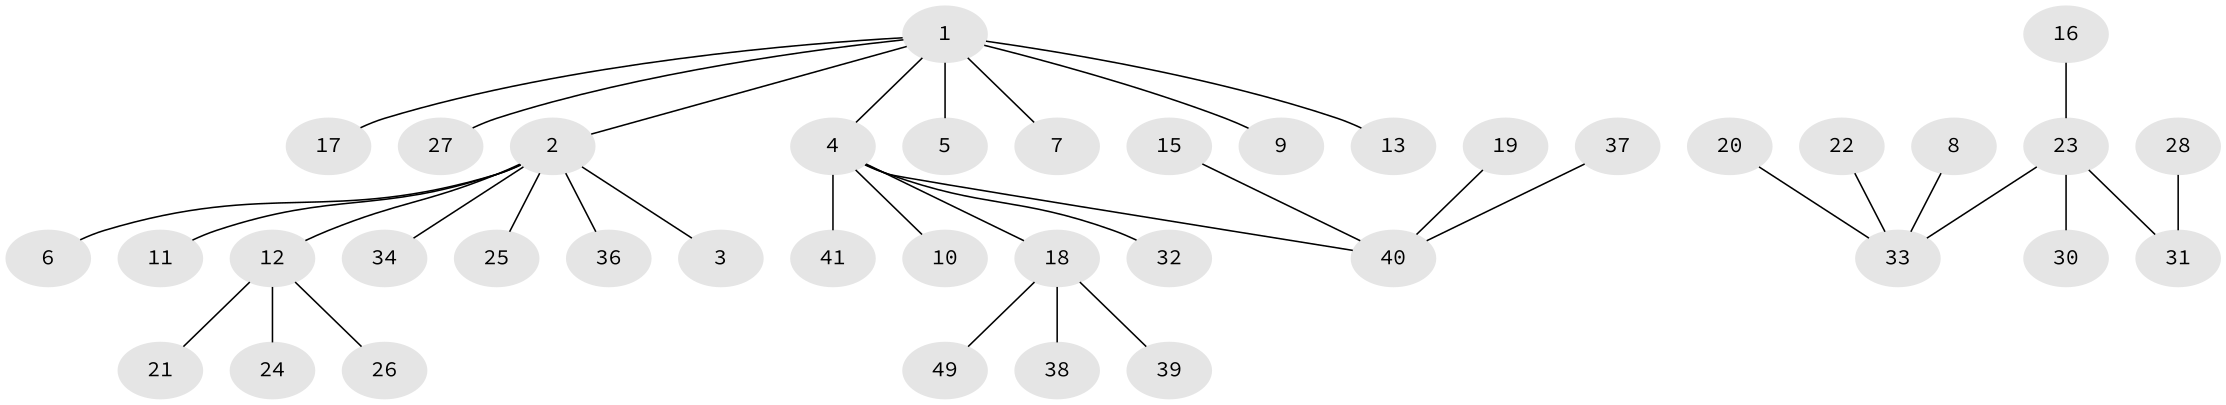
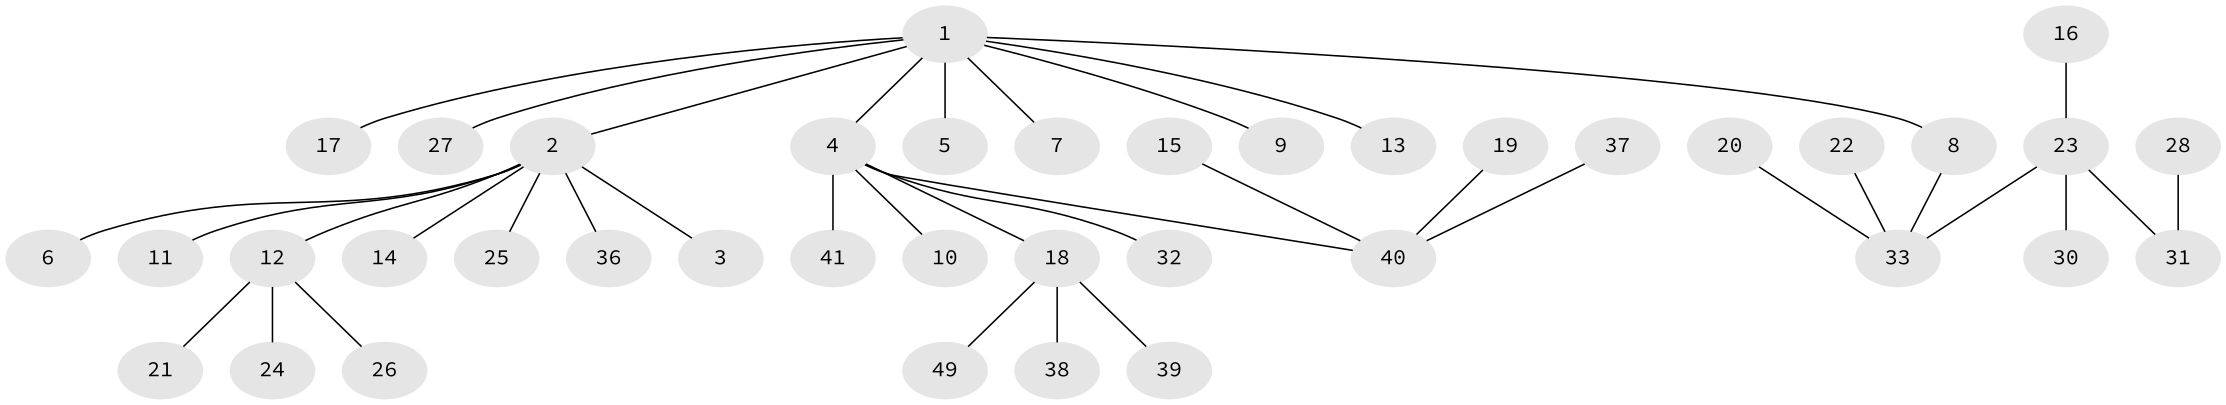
none -> (1457, 64)
(385, 258) -> (385, 258)
